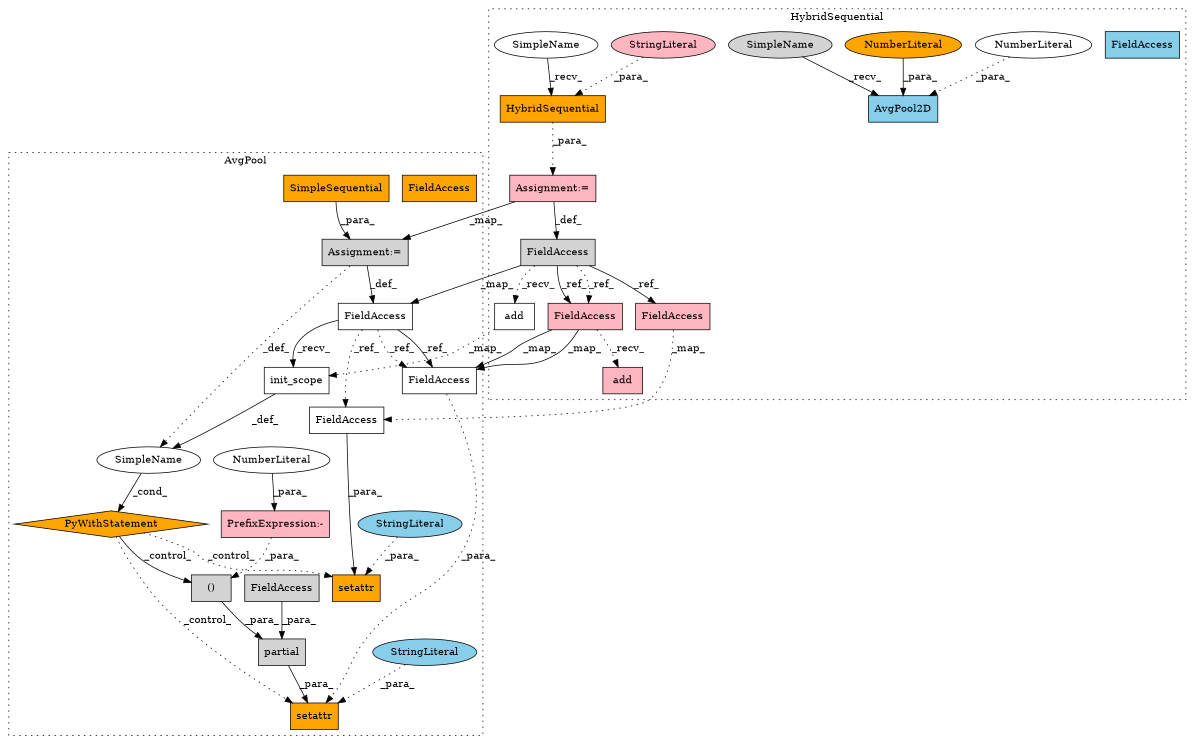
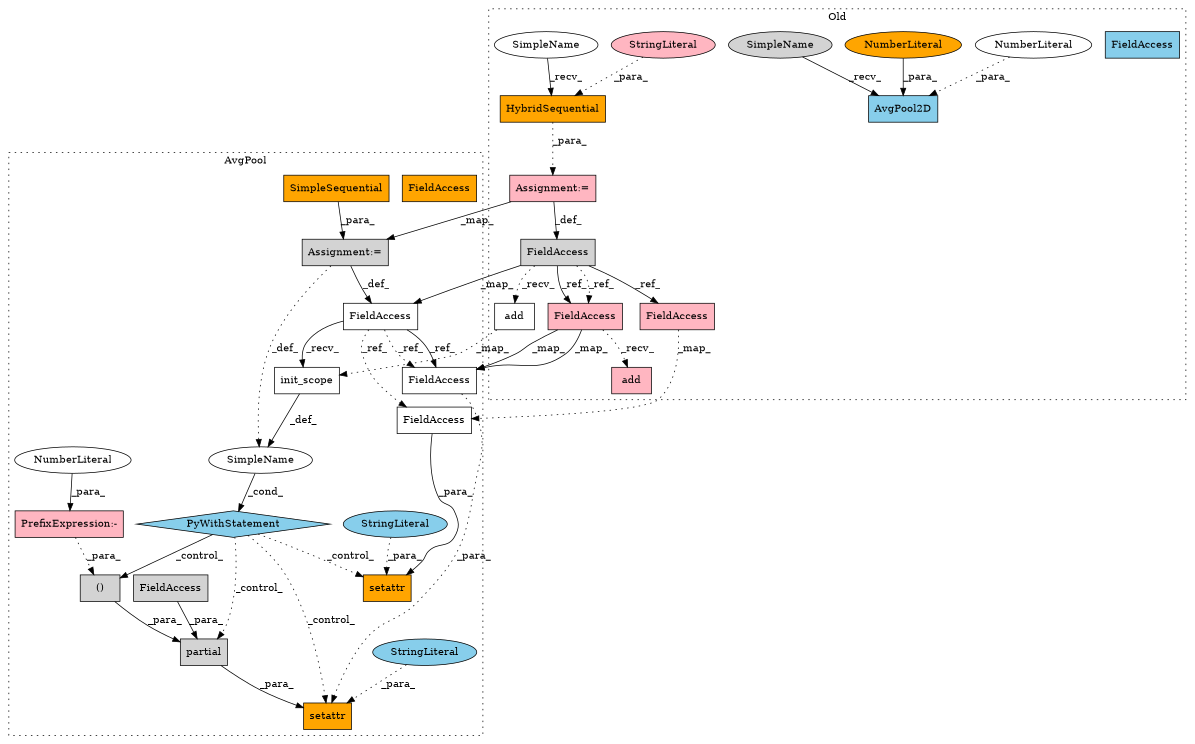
(837, 17) -> (837, 17)
(111, 524) -> (233, 524)
none -> (235, 586)
